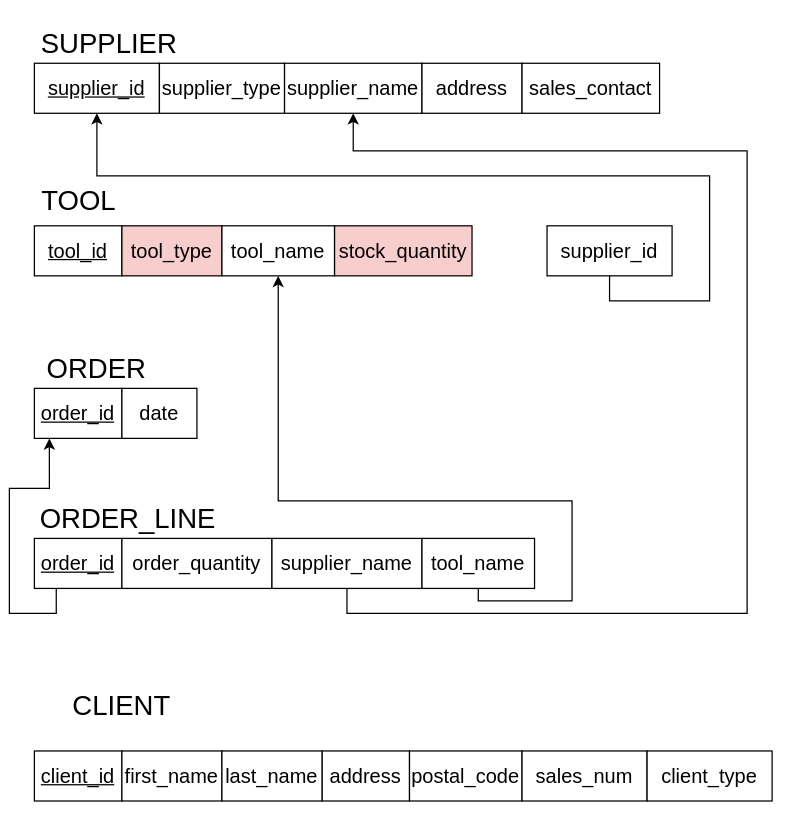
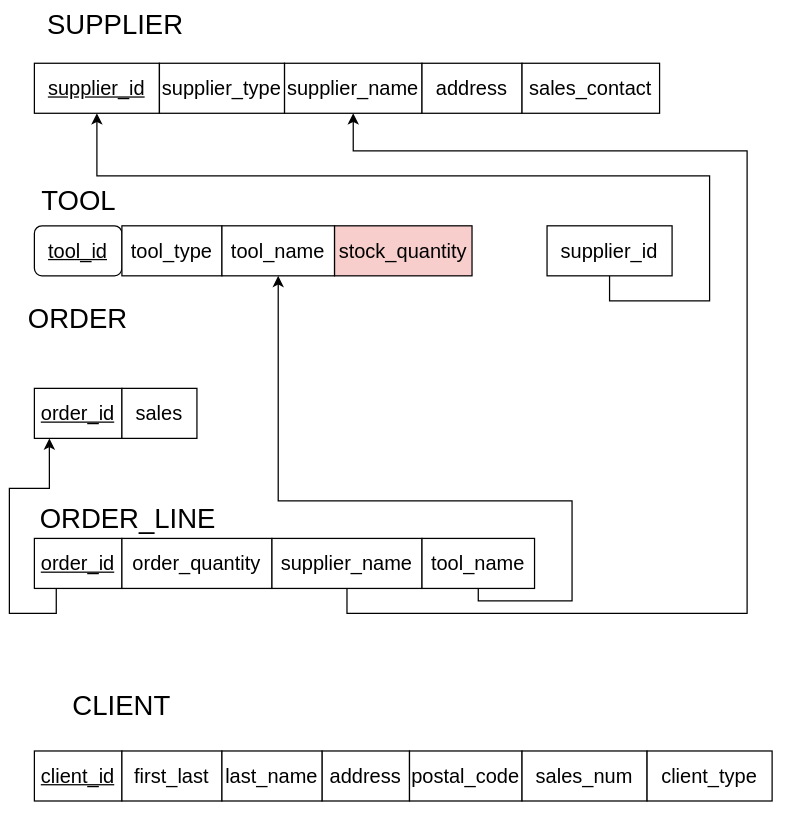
(109, 44) -> (116, 26)
(78, 251) -> (78, 251)
(172, 251) -> (172, 251)
(97, 369) -> (78, 319)
(159, 413) -> (159, 413)
(172, 776) -> (172, 776)
